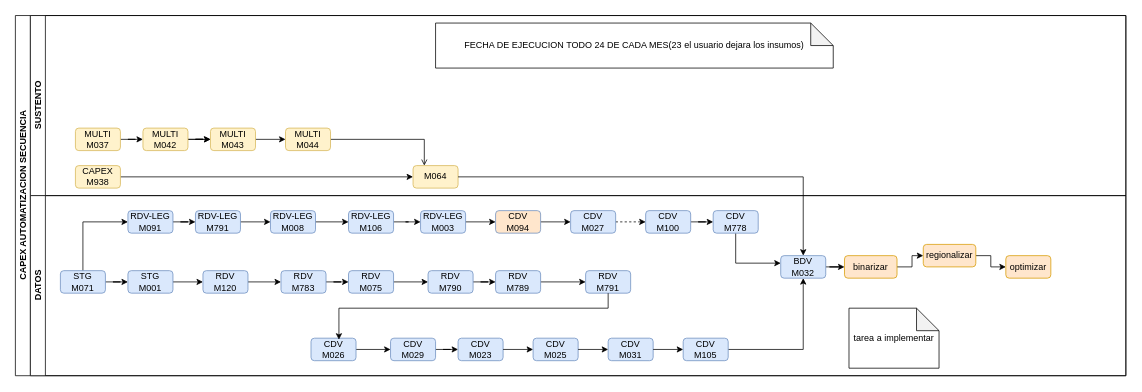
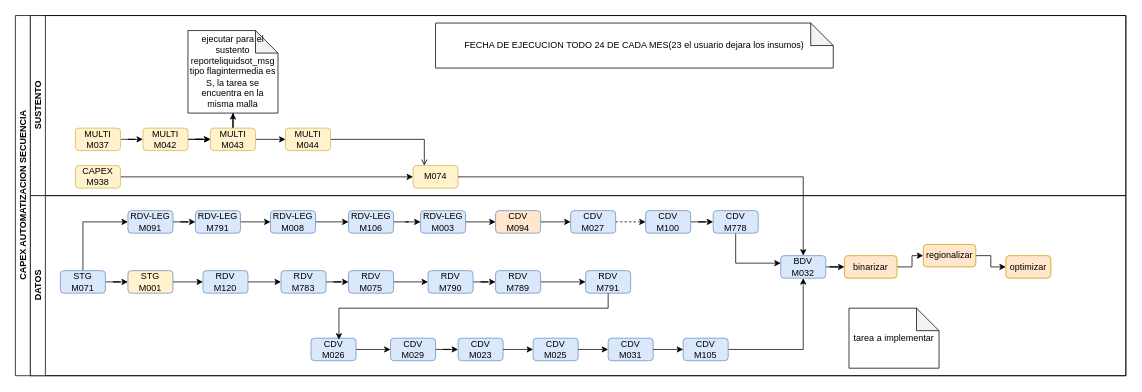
none -> (233, 72)
none -> (233, 118)
(435, 177) -> (435, 177)
(150, 282) -> (150, 282)
